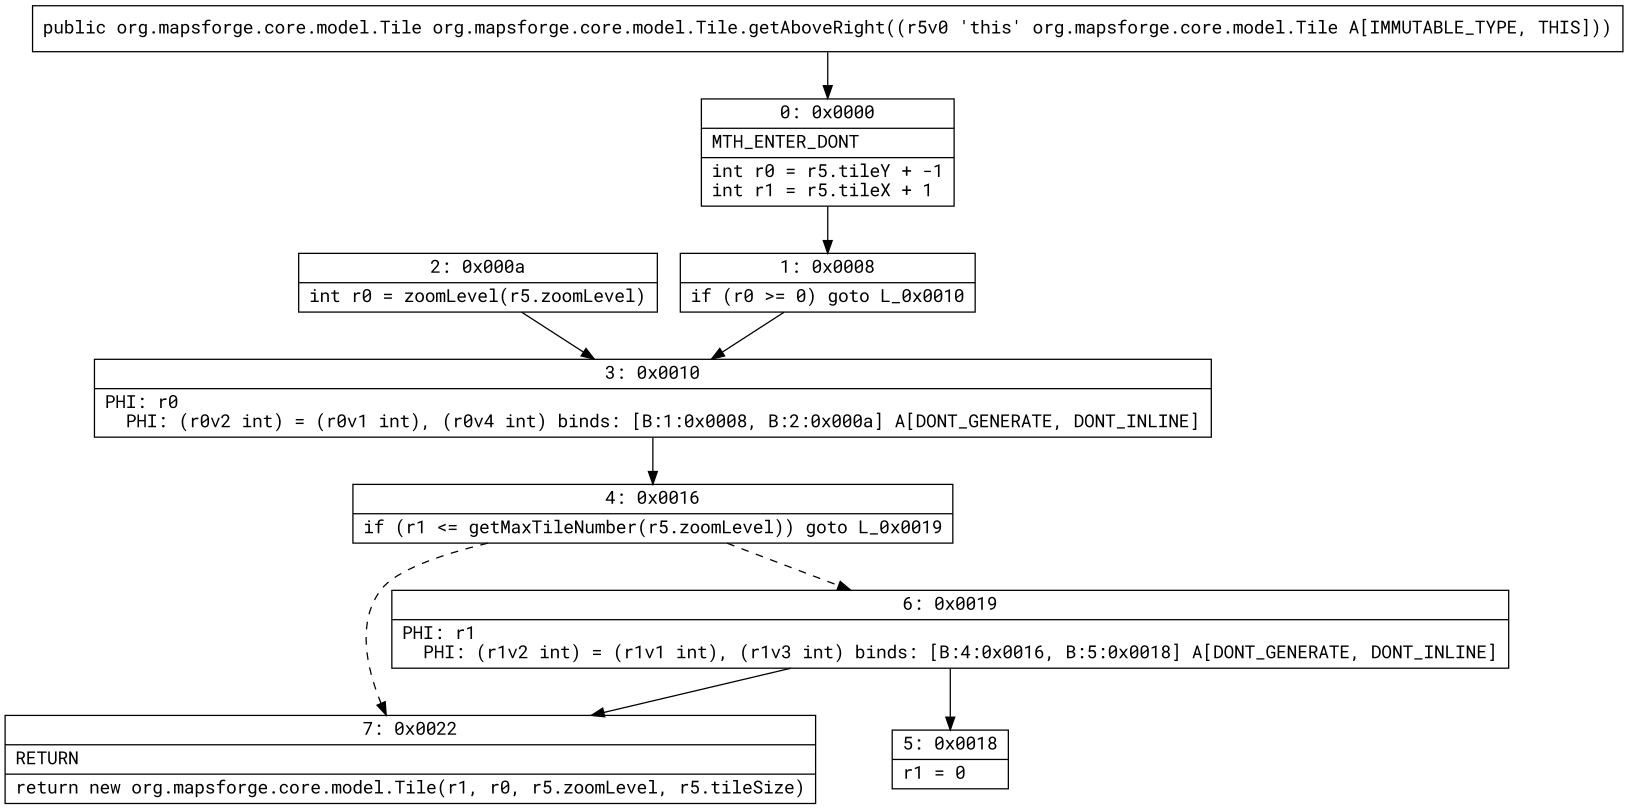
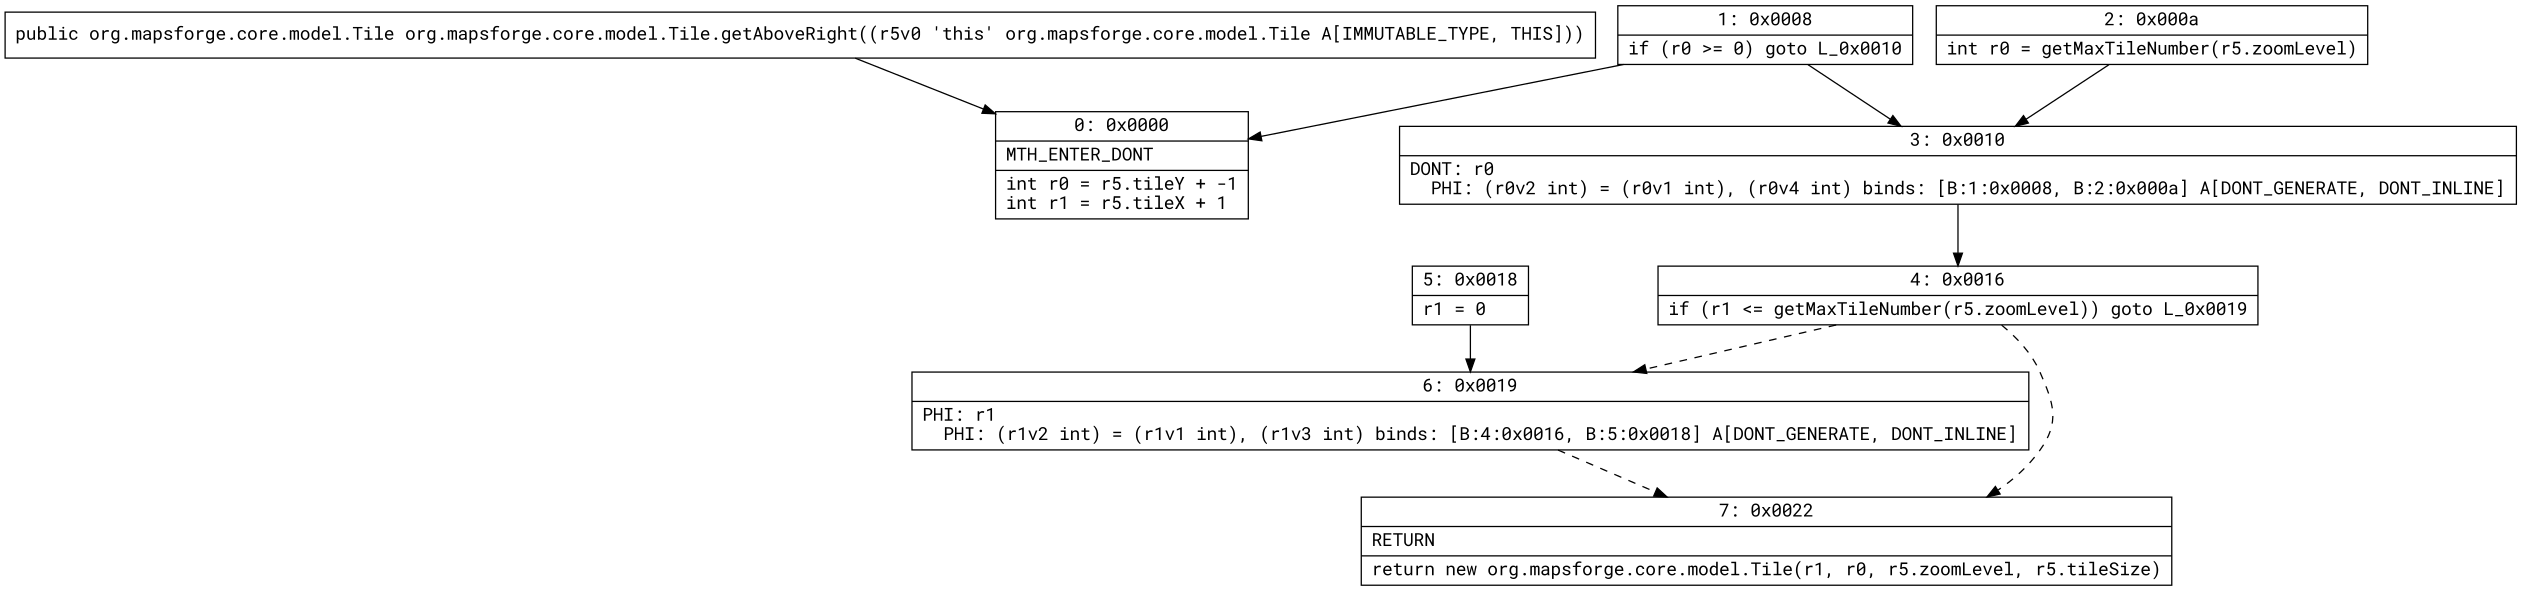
(828, 223) -> (1442, 100)
(478, 297) -> (2152, 49)
(147, 403) -> (1458, 170)
(697, 690) -> (1607, 471)
(950, 693) -> (1470, 342)
